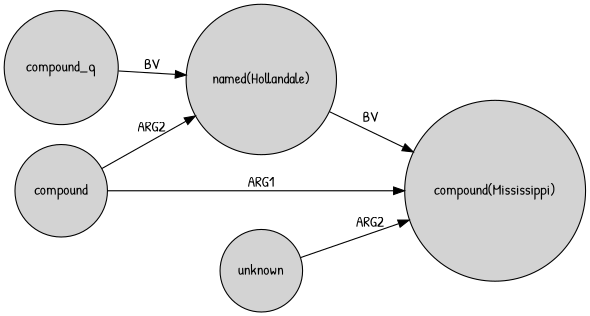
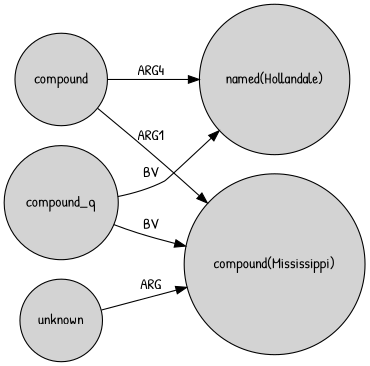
(152, 128) -> (151, 71)
(366, 129) -> (144, 235)
(371, 223) -> (151, 285)
